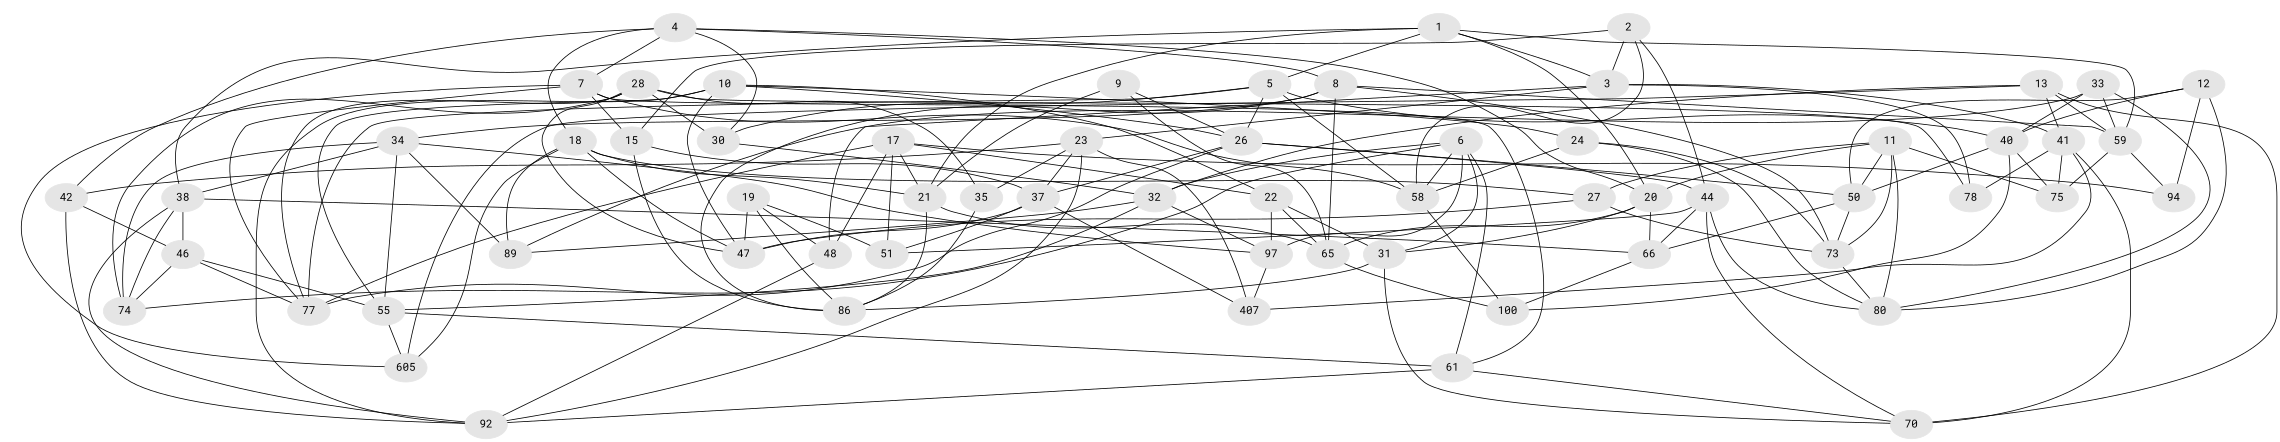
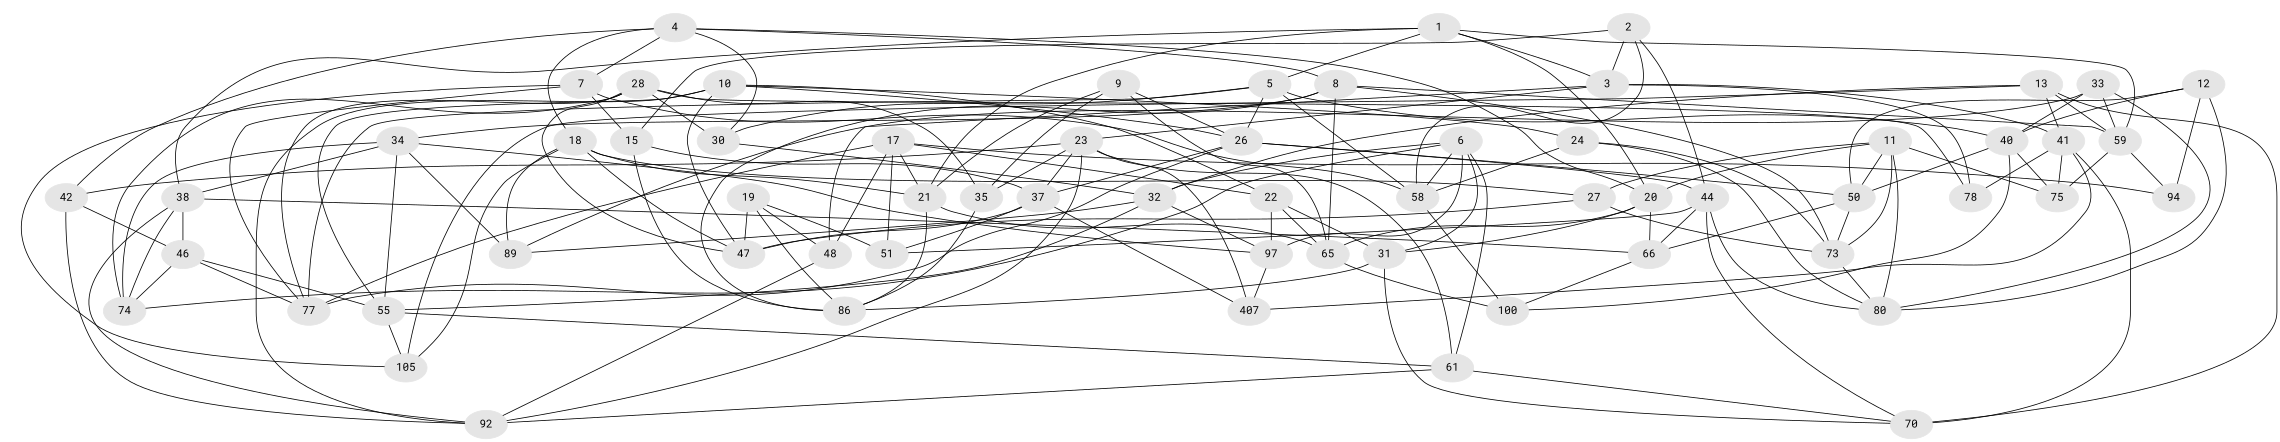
(1187, 107) -> (1346, 188)
none -> (1043, 135)
(406, 368) -> (406, 368)
